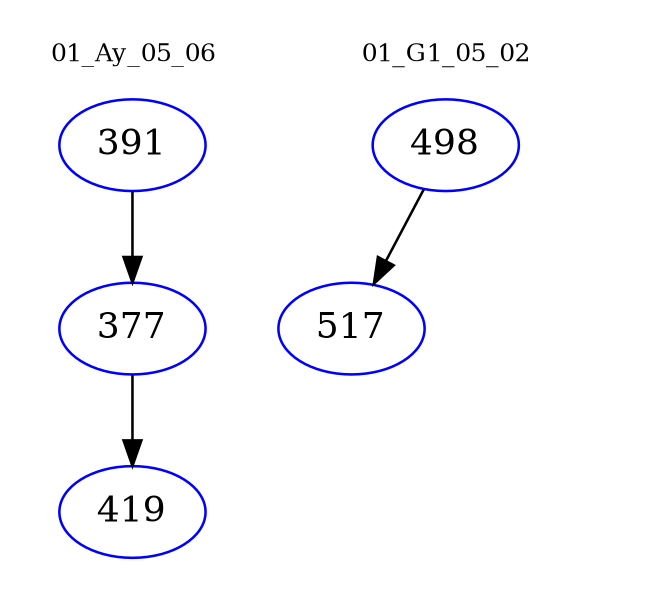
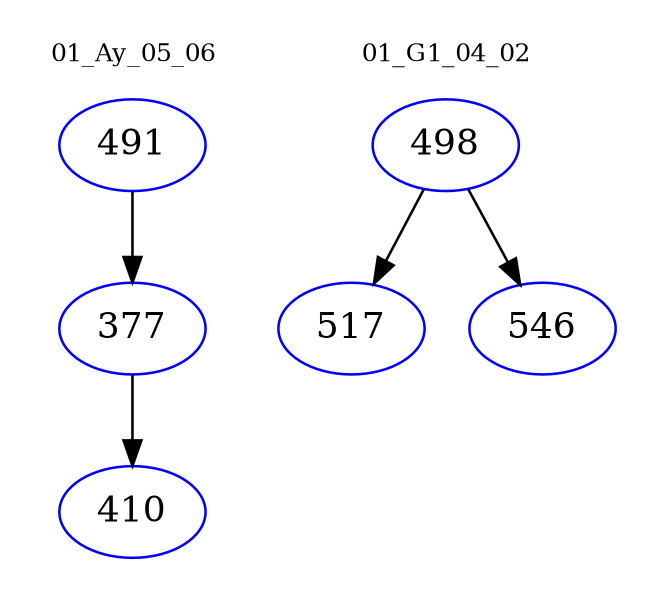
(447, 55) -> (447, 55)
(132, 145) -> (132, 145)
none -> (543, 329)
(132, 512) -> (132, 512)
